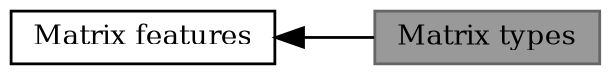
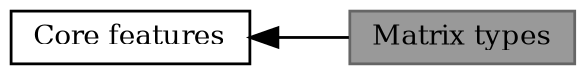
(143, 37) -> (130, 37)
